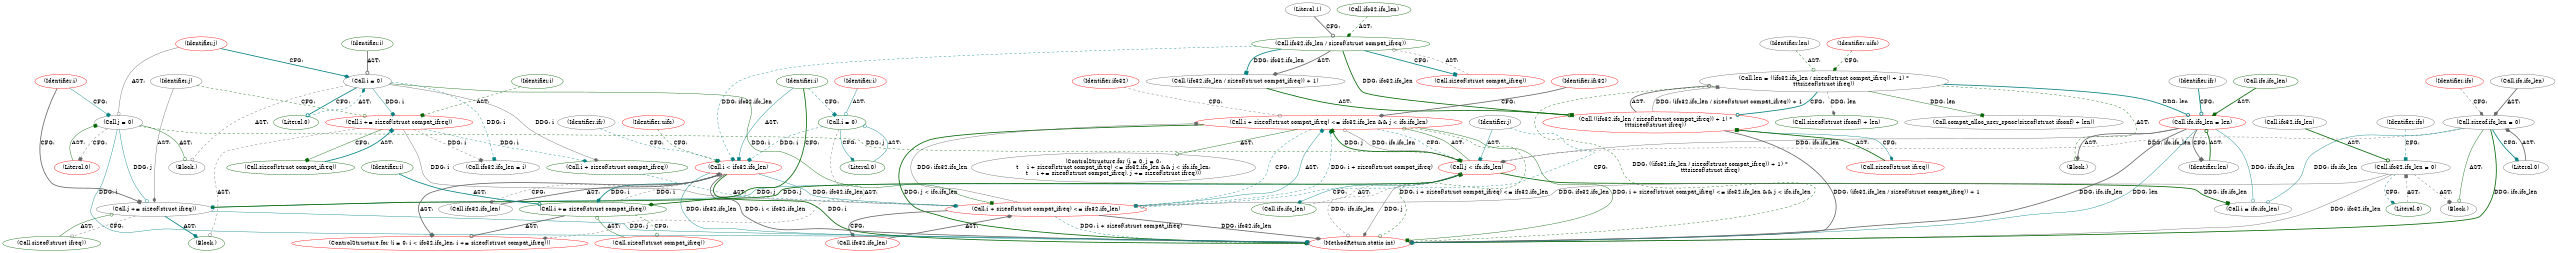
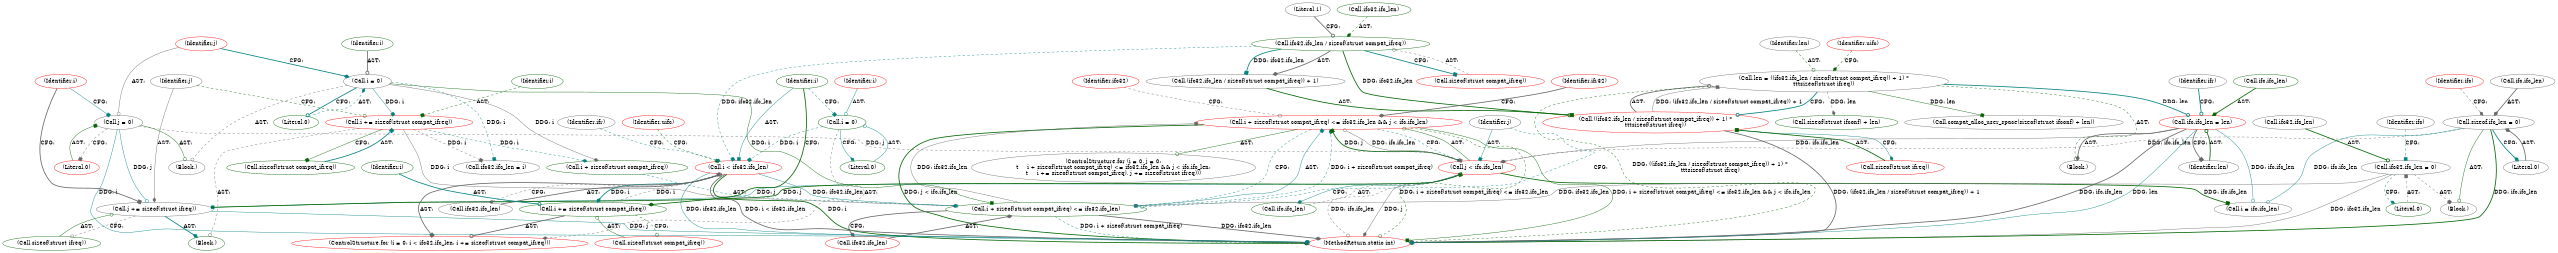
(800, 137) -> (800, 137)
(1046, 209) -> (1046, 209)
